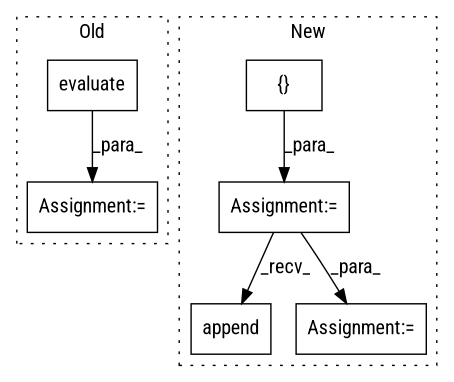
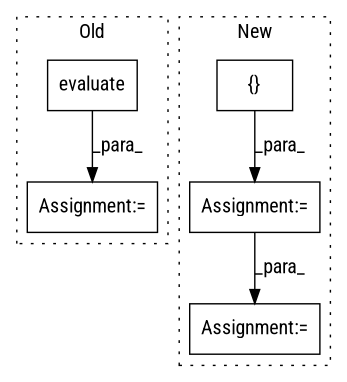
(231, 329) -> none
